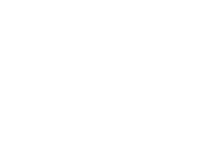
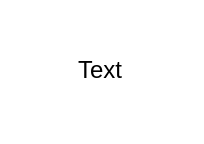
none -> (101, 71)
